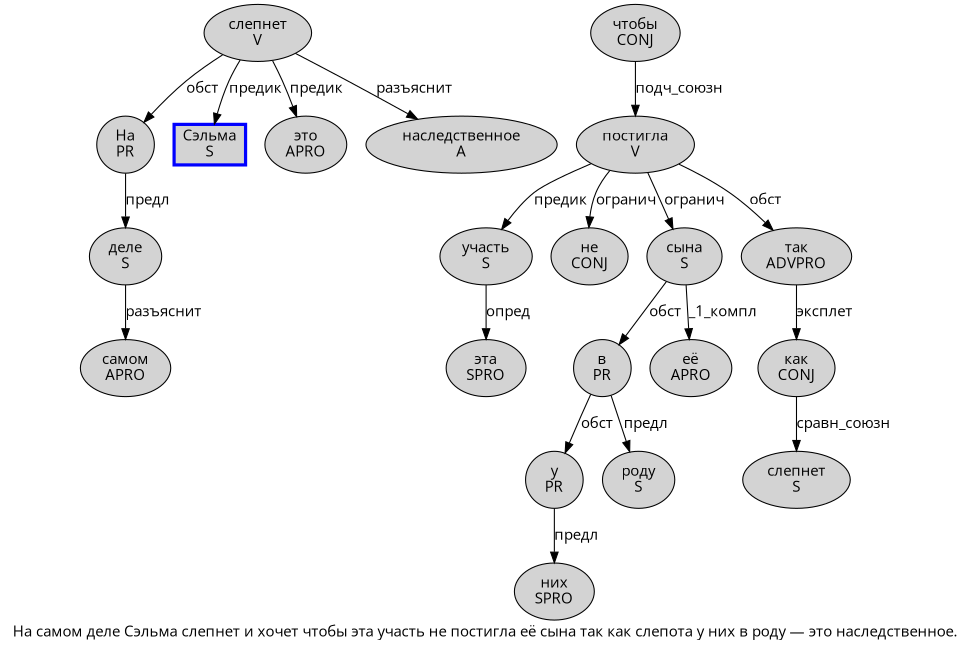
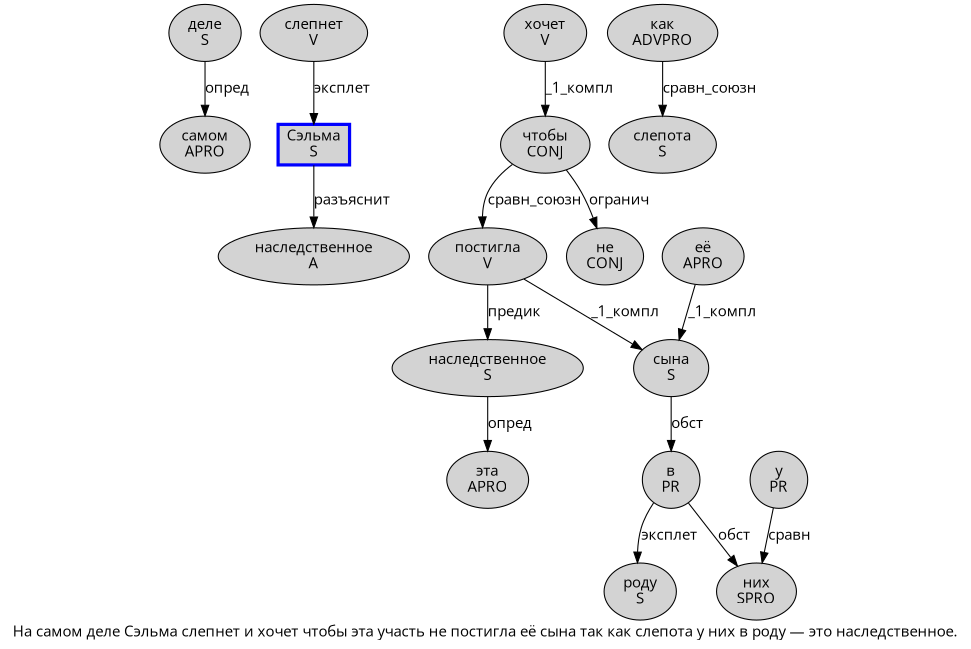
none -> (545, 33)
(352, 83) -> (314, 191)
(256, 89) -> (342, 89)
(679, 89) -> (535, 201)
(126, 145) -> none
(306, 145) -> none
(596, 192) -> (582, 193)
(695, 201) -> (625, 312)
(486, 256) -> (488, 368)
(796, 256) -> none
(687, 307) -> (689, 307)
(164, 312) -> (227, 89)
(486, 368) -> (488, 480)
(796, 368) -> (663, 33)
(580, 419) -> (710, 530)
(646, 424) -> (670, 536)
(796, 480) -> (663, 145)
(577, 536) -> (790, 536)
